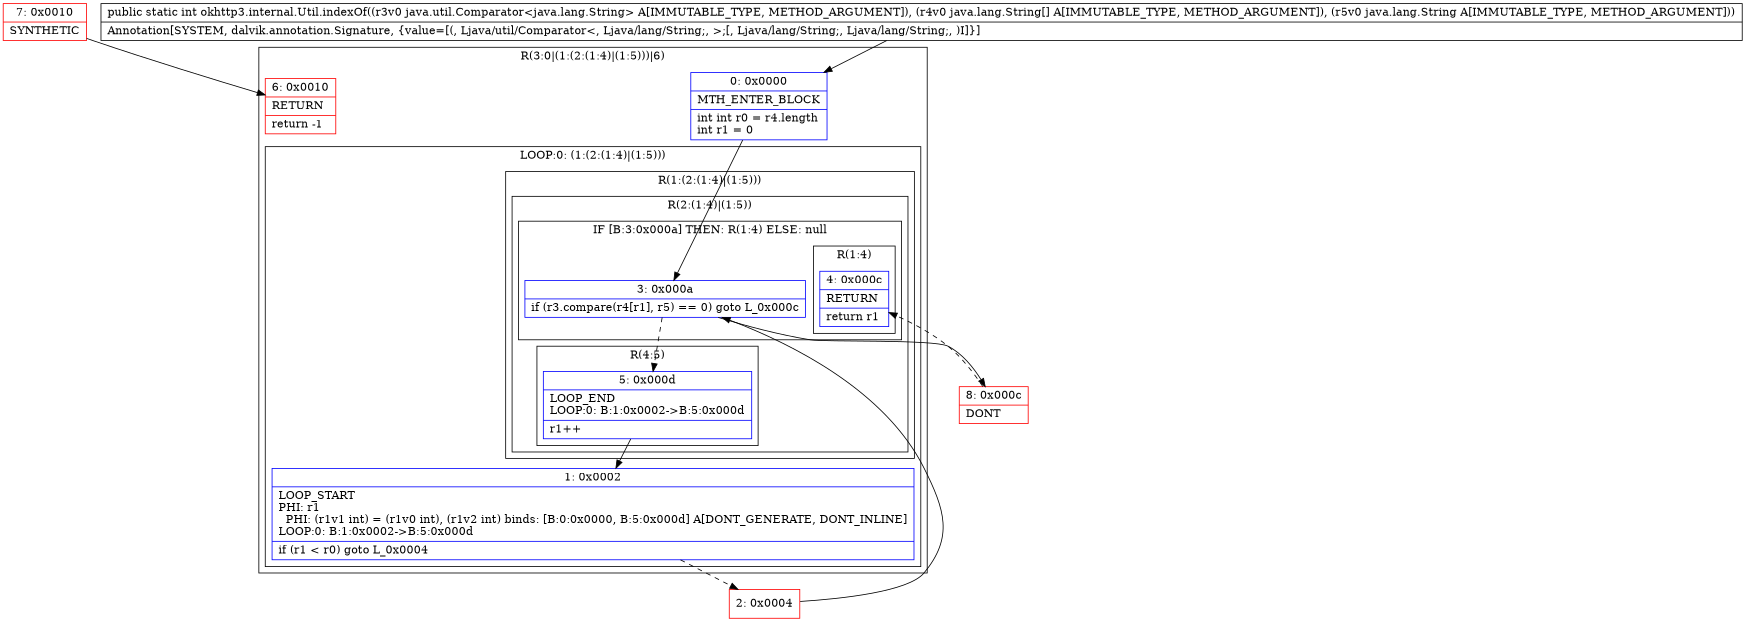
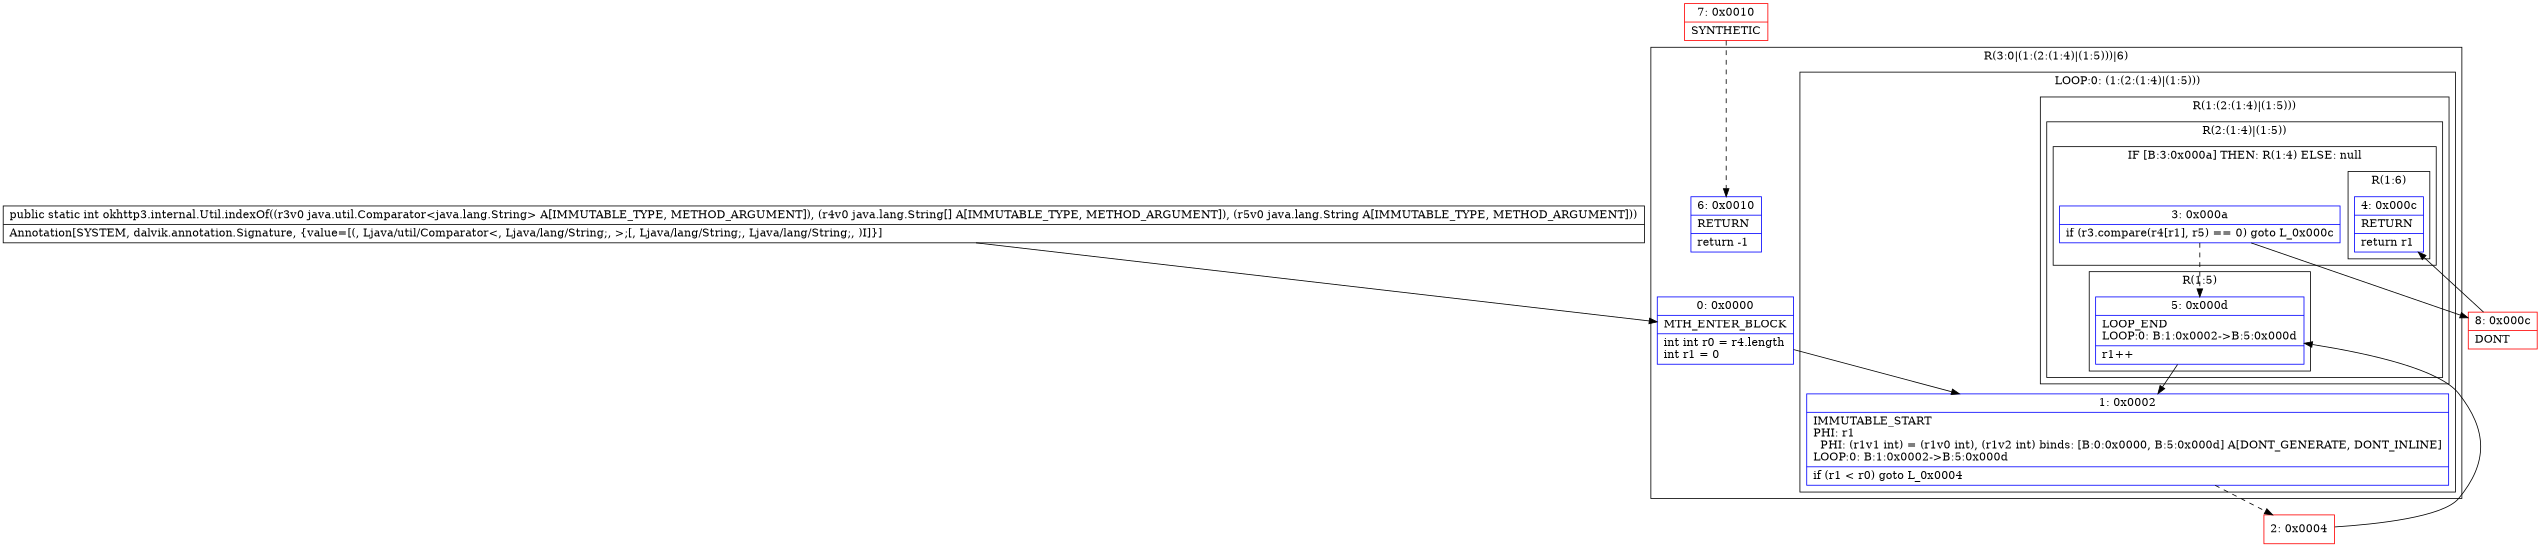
(172, 66) -> (1726, 115)
(301, 106) -> (1726, 224)
(710, 207) -> (1873, 371)
(854, 255) -> (2389, 181)
(939, 339) -> (2467, 297)
(648, 355) -> (2200, 281)
(933, 487) -> (2479, 433)
(317, 496) -> (1872, 421)
